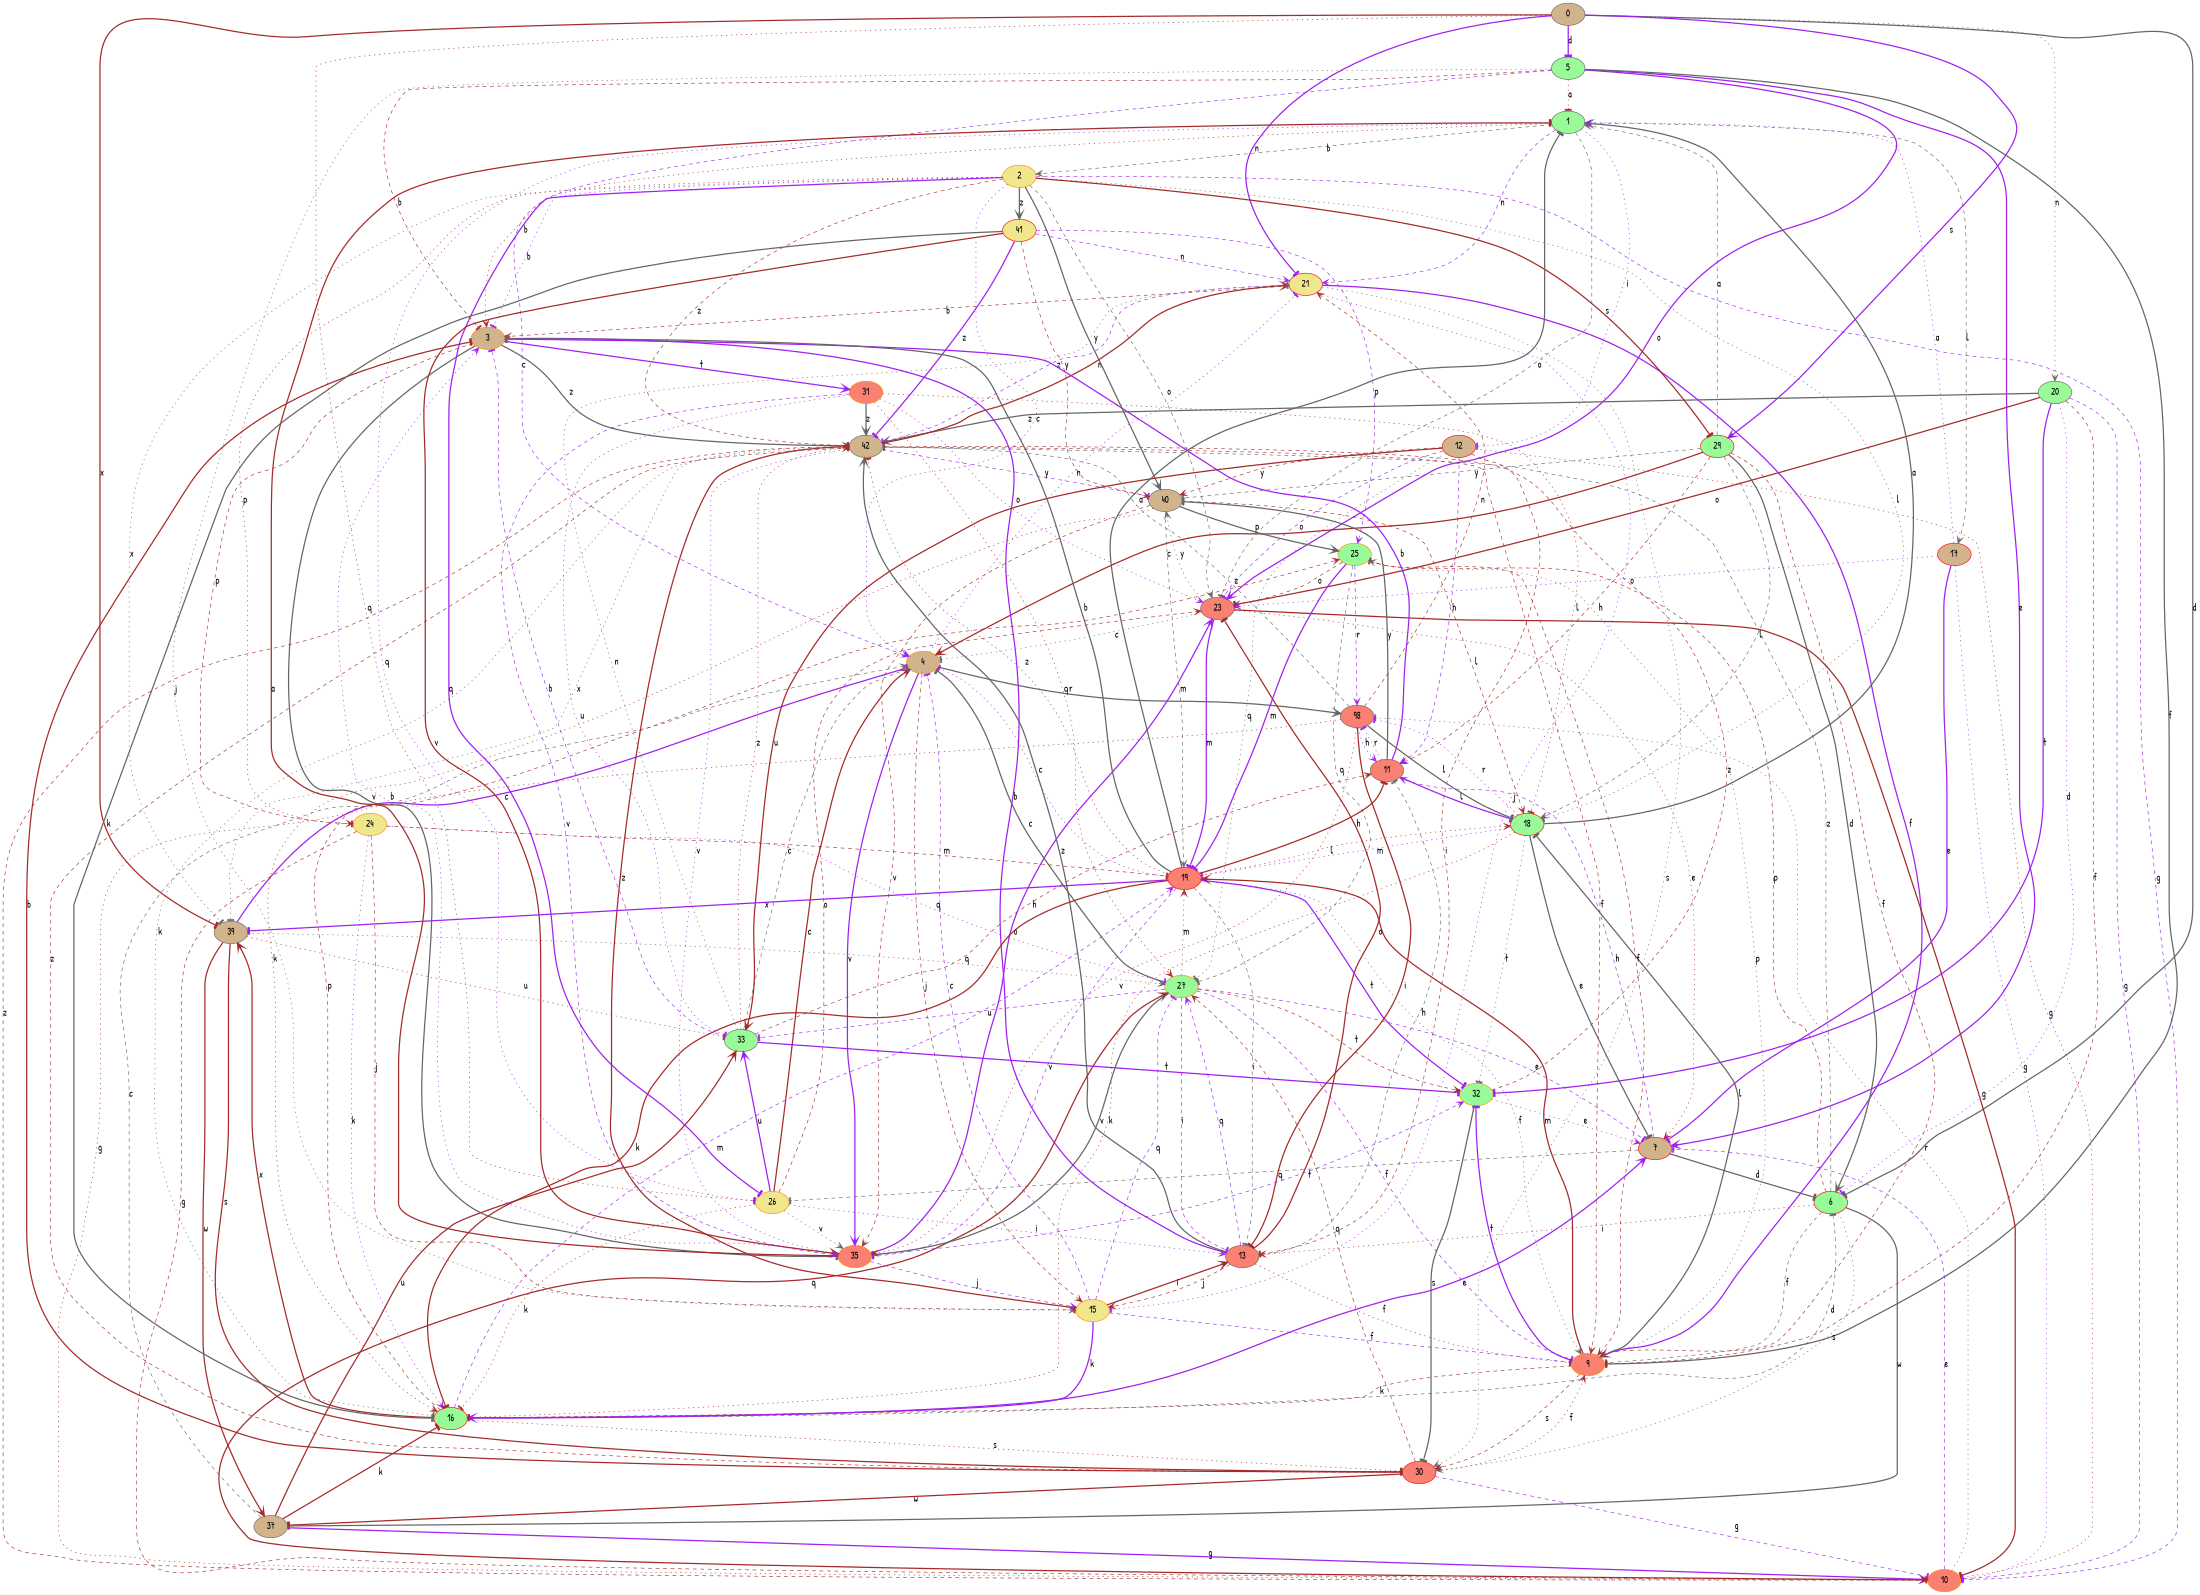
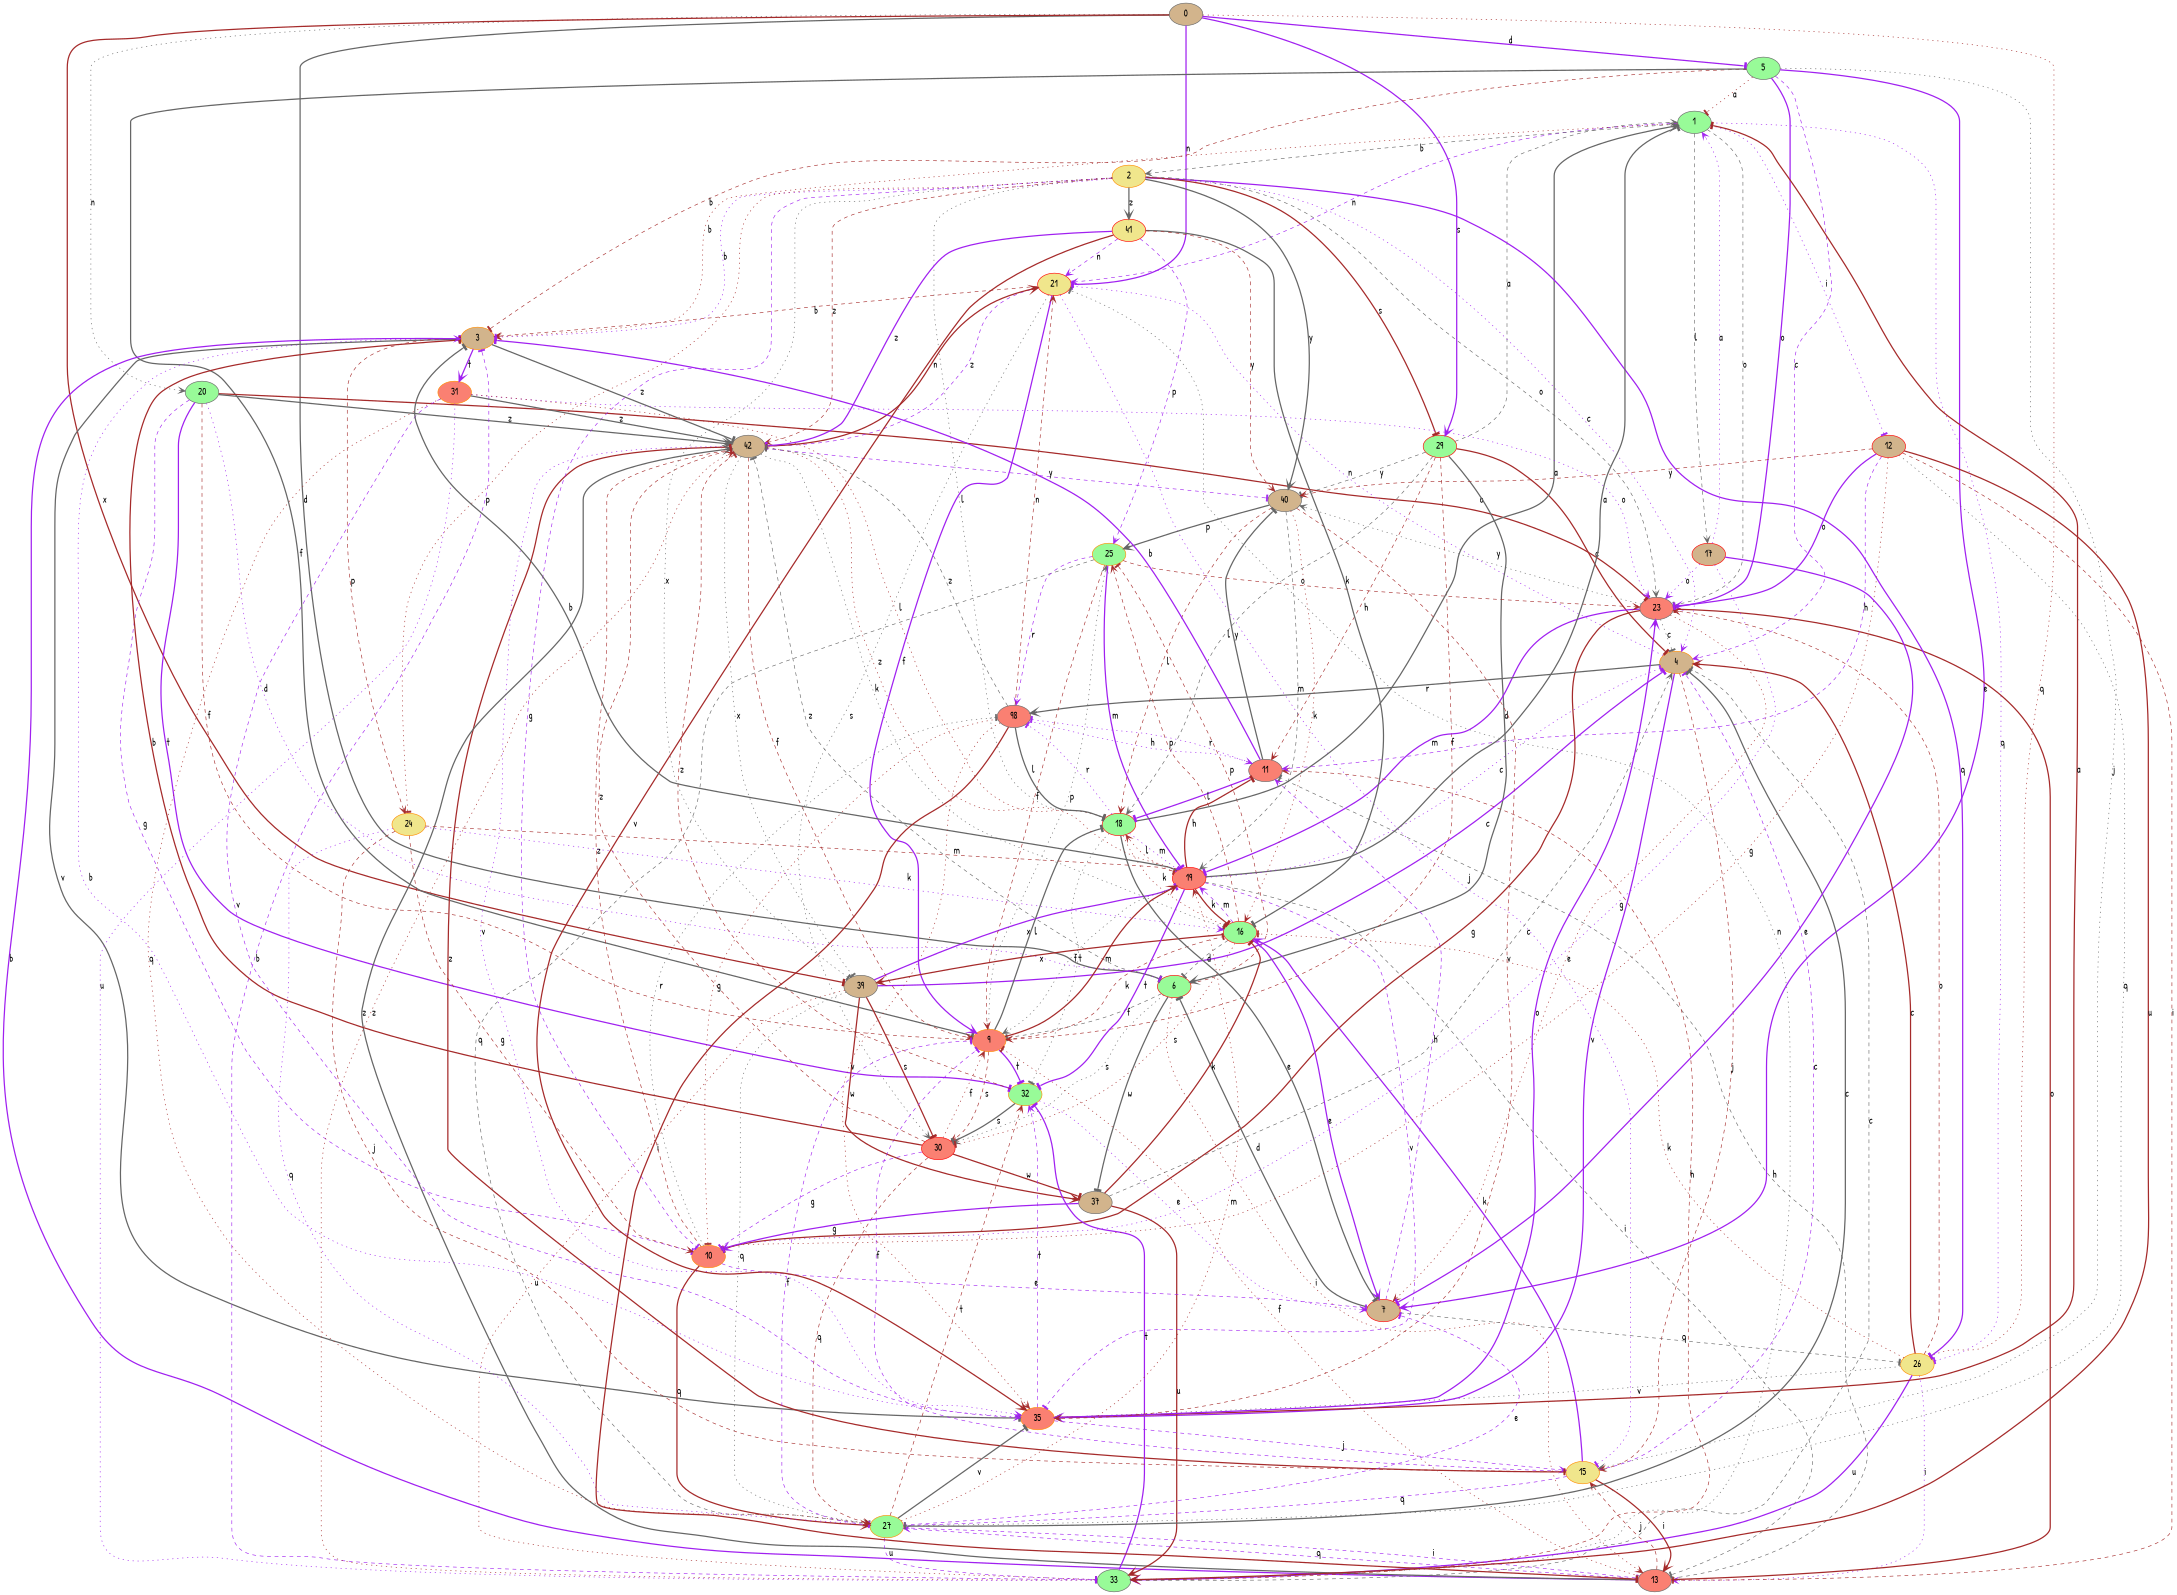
(1323, 507) -> (1801, 563)
(1314, 531) -> (1576, 531)
(709, 905) -> (1021, 923)
